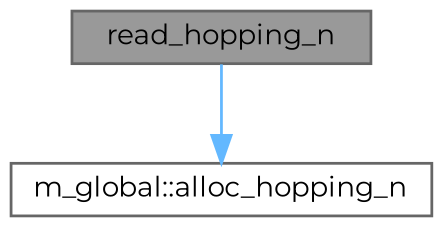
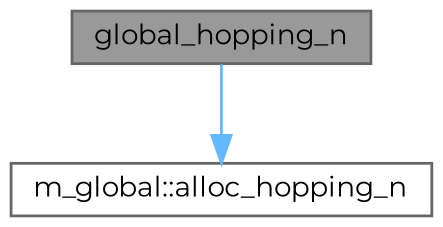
(221, 37) -> (221, 37)
